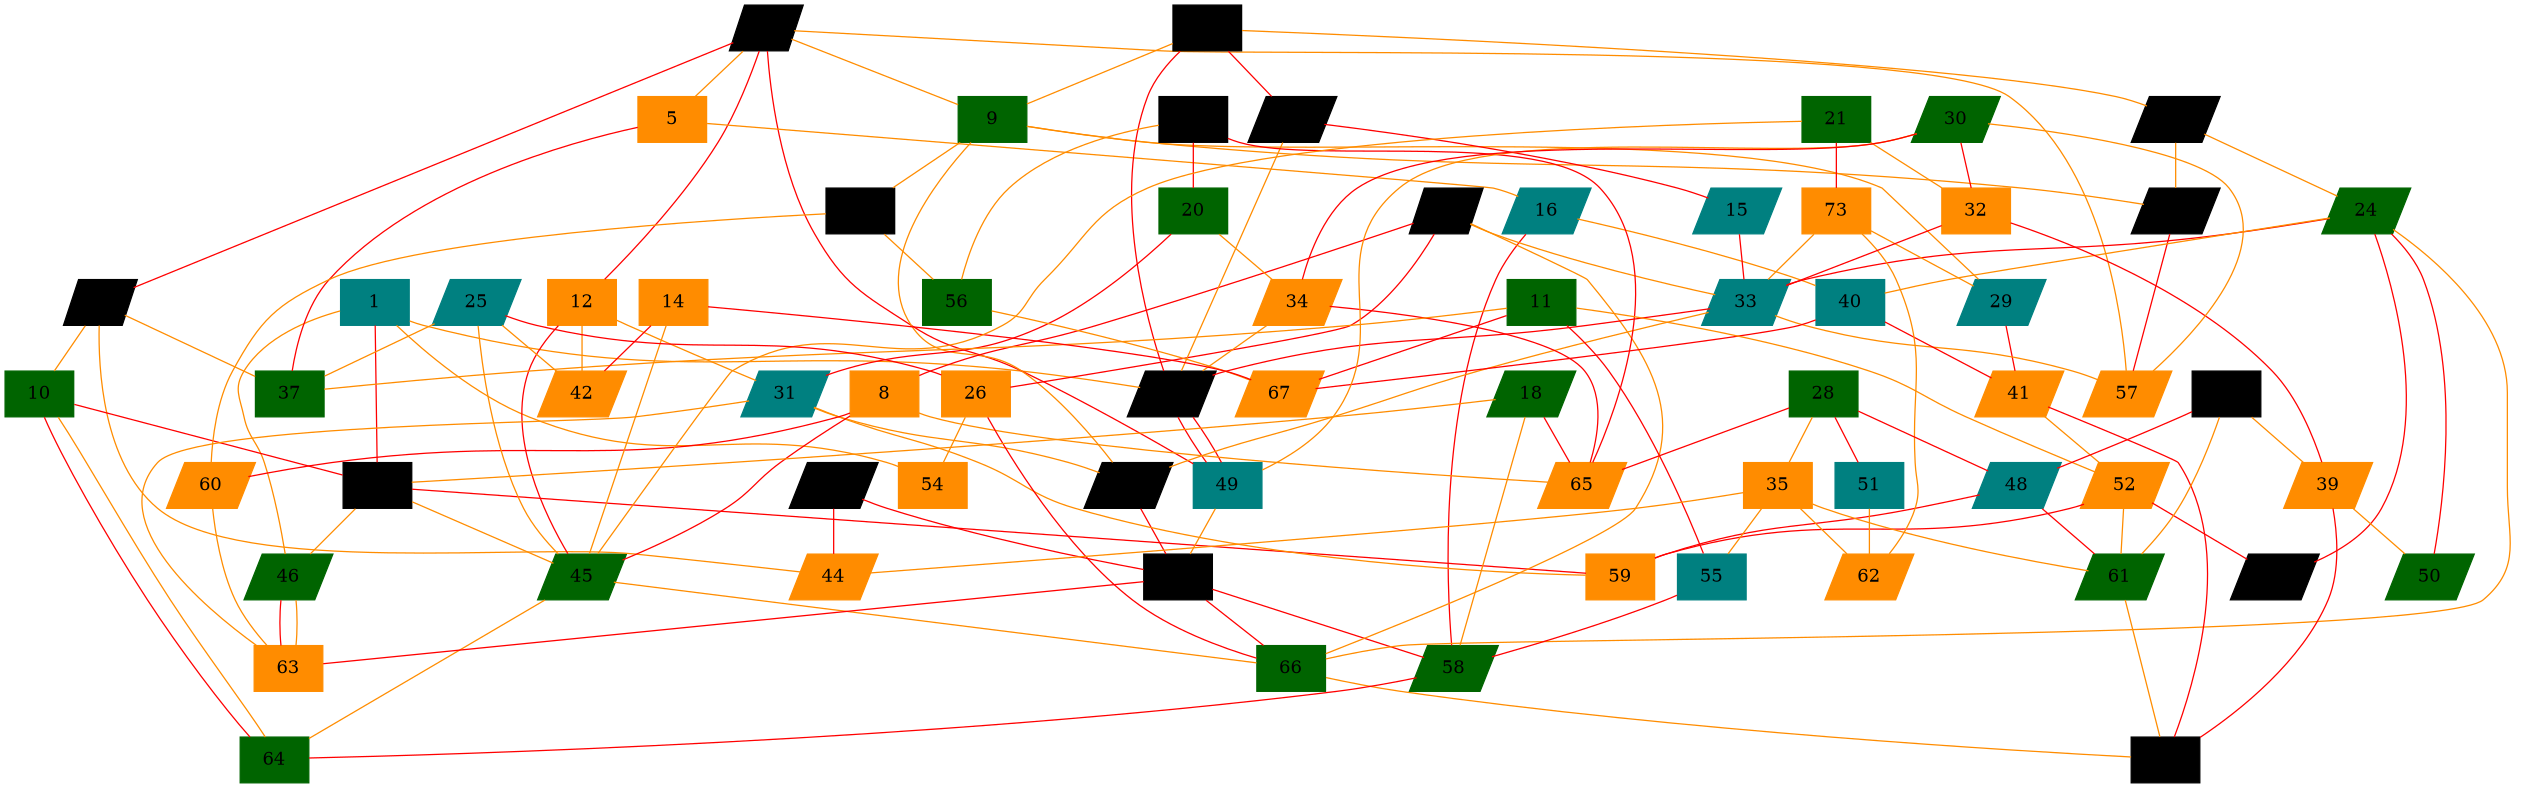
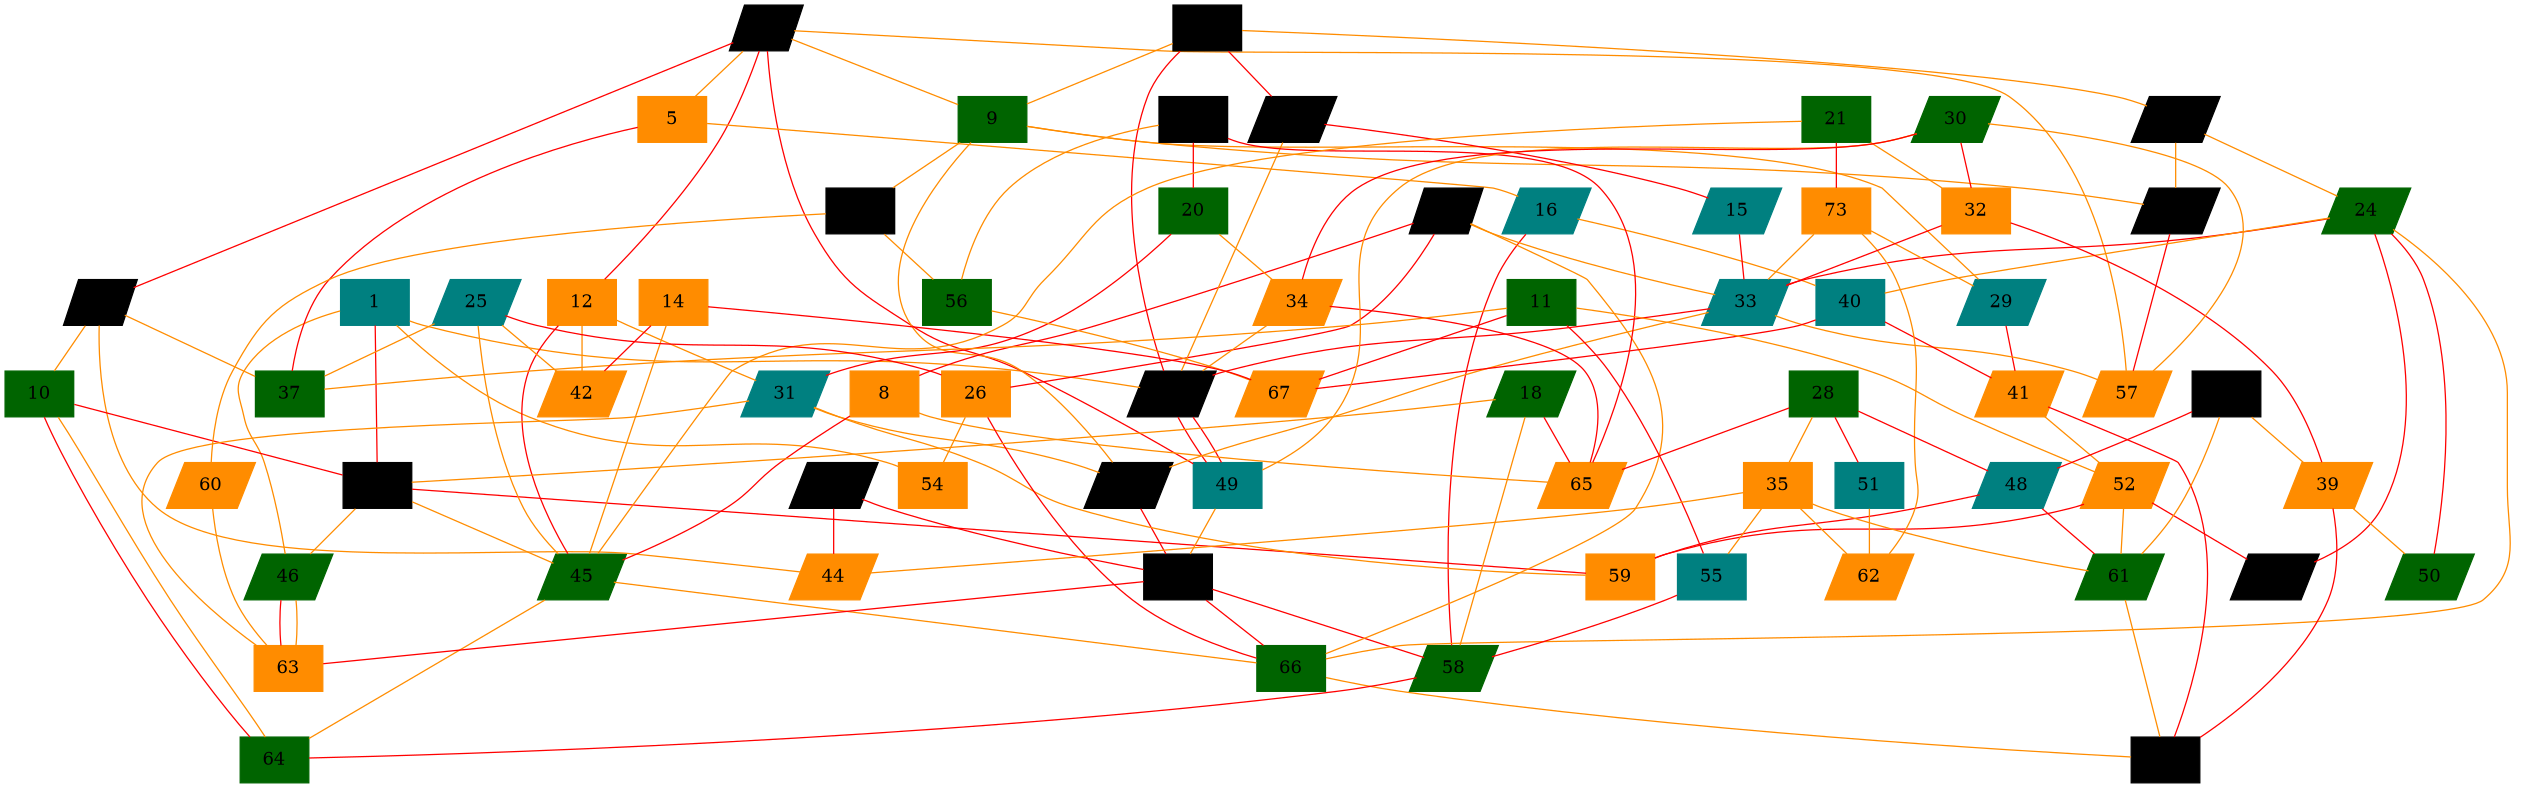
(550, 451) -> none
